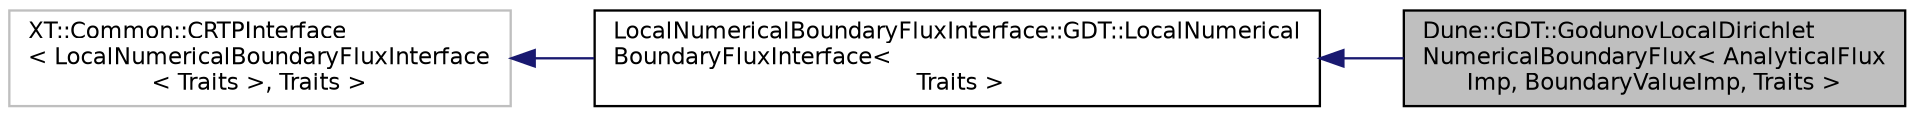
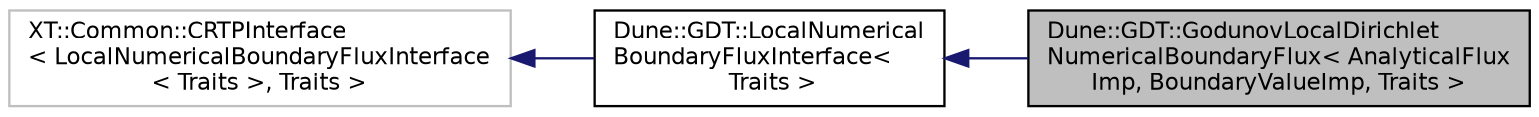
(957, 58) -> (770, 58)
